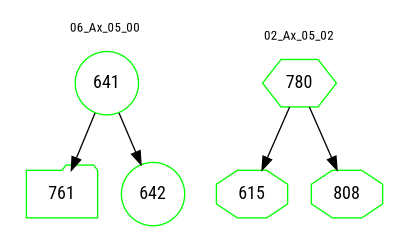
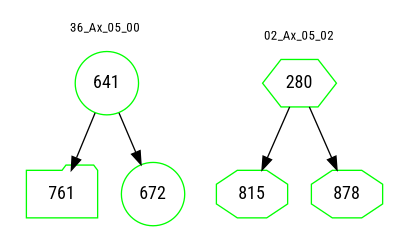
(106, 28) -> (106, 28)
(300, 83) -> (300, 83)
(153, 194) -> (153, 194)
(252, 194) -> (252, 194)
(347, 194) -> (347, 194)
